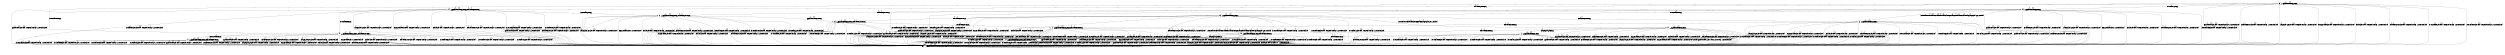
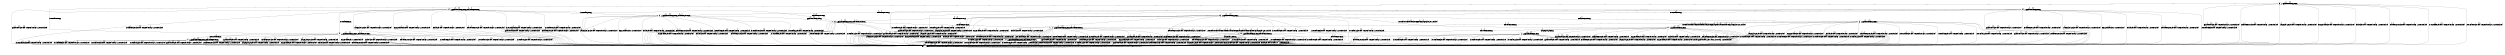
(1365, 7) -> (643, 12)
(2152, 7) -> none
(1940, 13) -> (1764, 22)
(1124, 39) -> (1123, 39)
